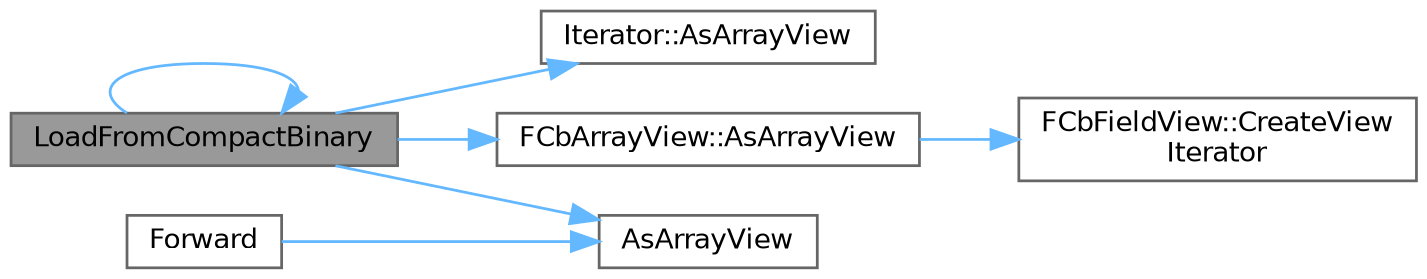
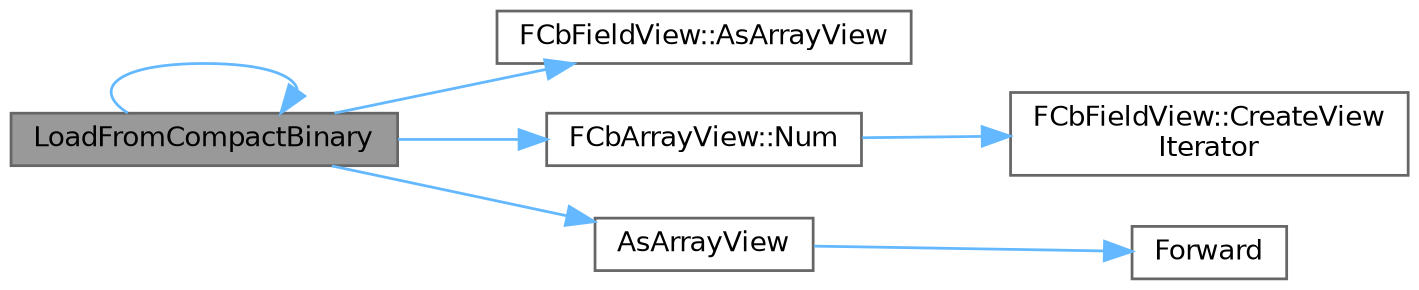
(708, 37) -> (704, 37)
(708, 139) -> (704, 139)
(426, 242) -> (959, 249)
